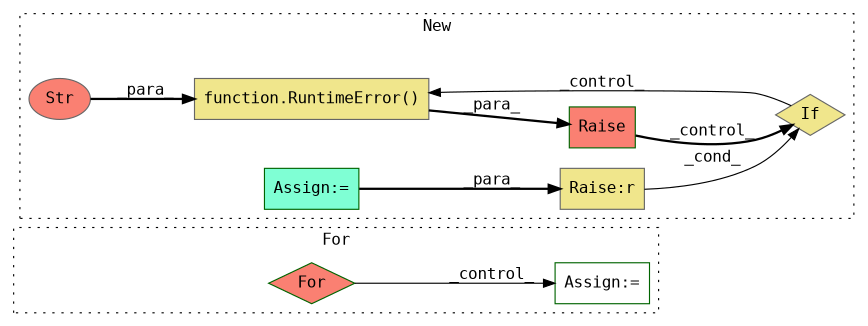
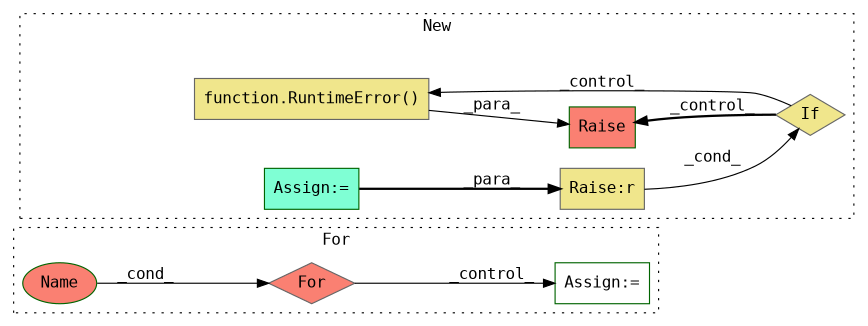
(60, 99) -> none
(493, 117) -> (493, 117)
(709, 144) -> (711, 116)
none -> (60, 283)
(312, 283) -> (312, 283)
